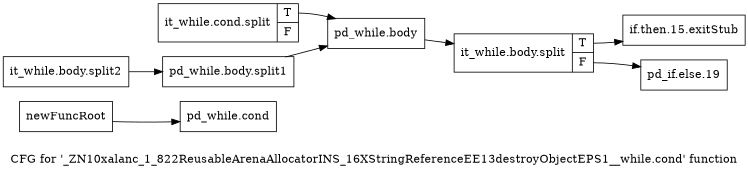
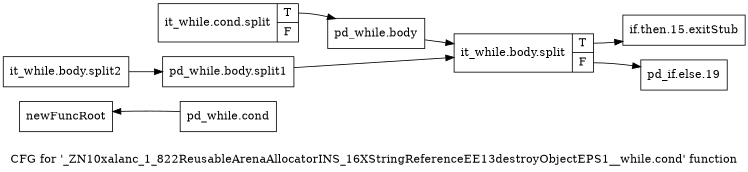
(302, 53) -> (370, 63)
(142, 122) -> (150, 111)
